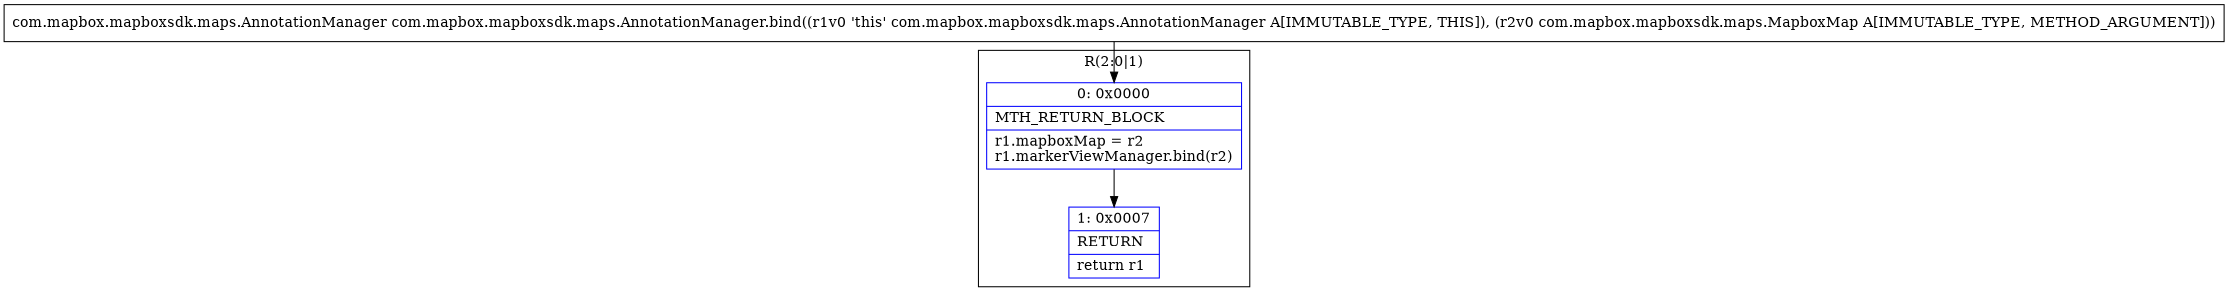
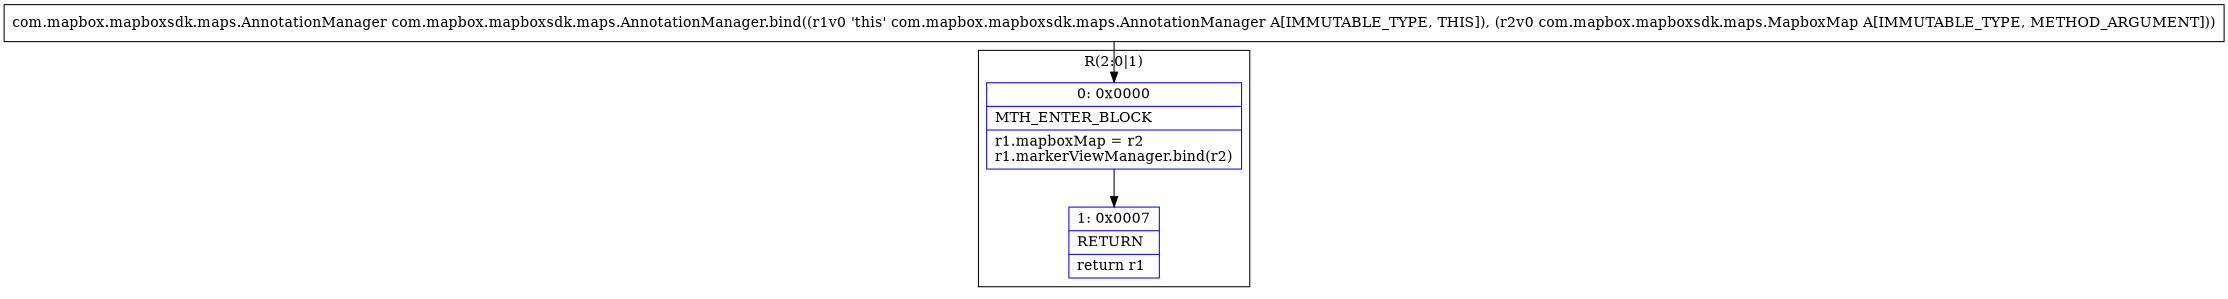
(1080, 118) -> (1074, 118)
